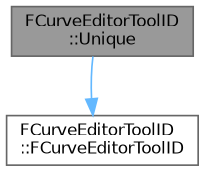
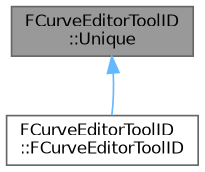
(91, 78) -> (113, 94)
